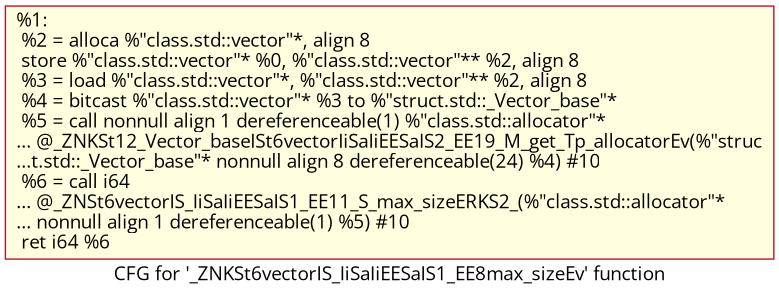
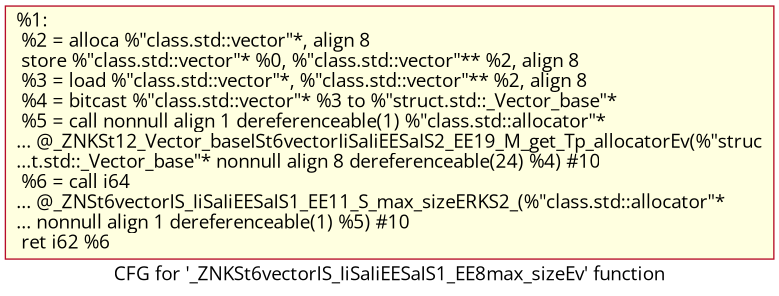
(63, 243) -> (63, 243)
